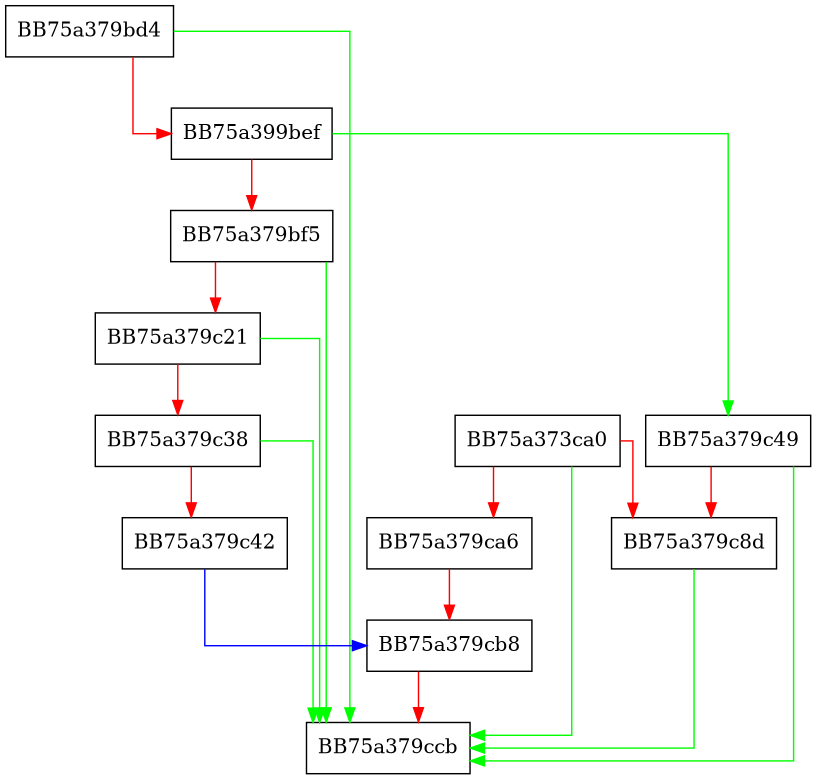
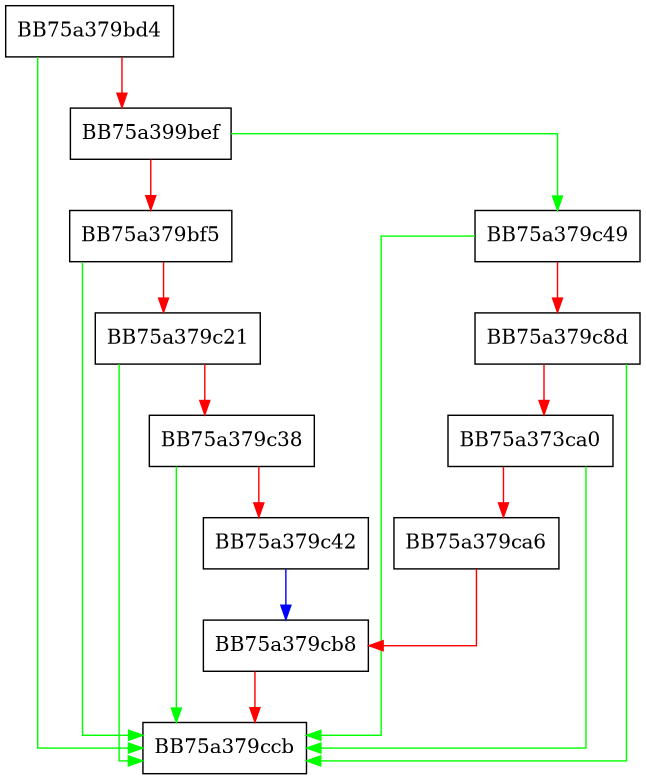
(633, 466) -> (544, 382)
